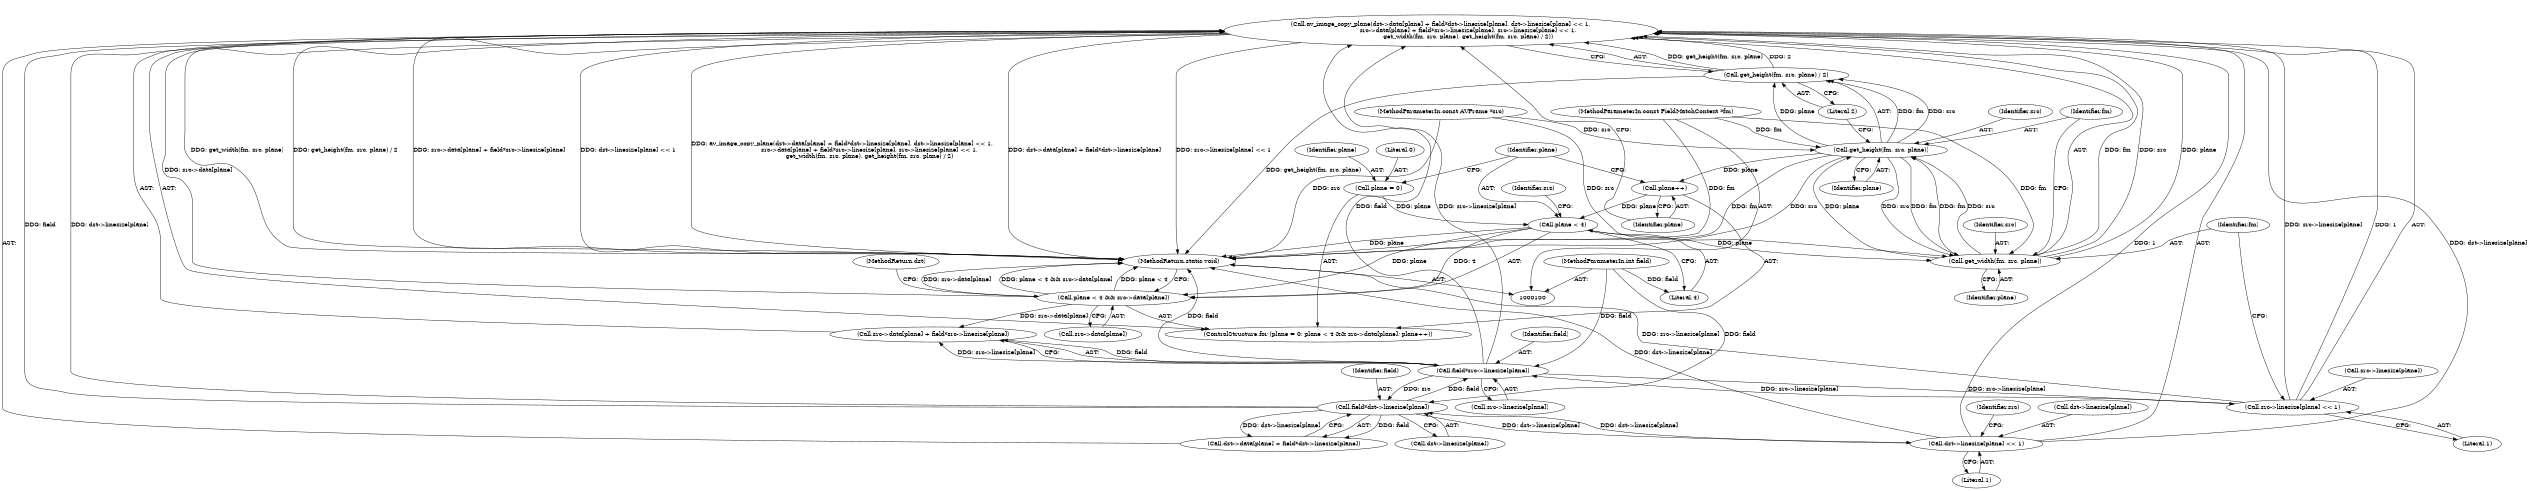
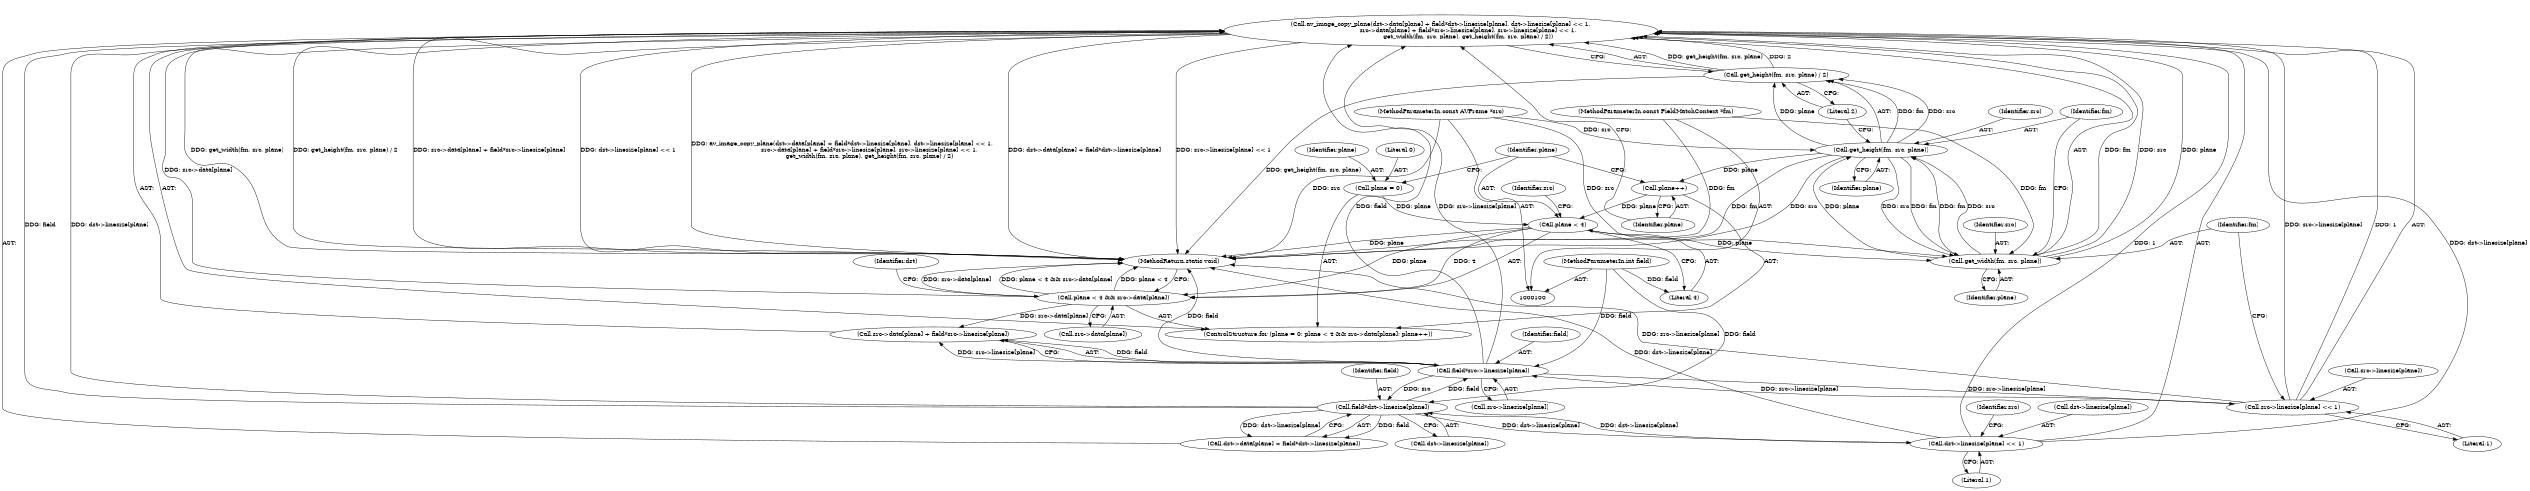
(1764, 136) -> none
(896, 262) -> (896, 262)
(1377, 276) -> (1507, 199)
